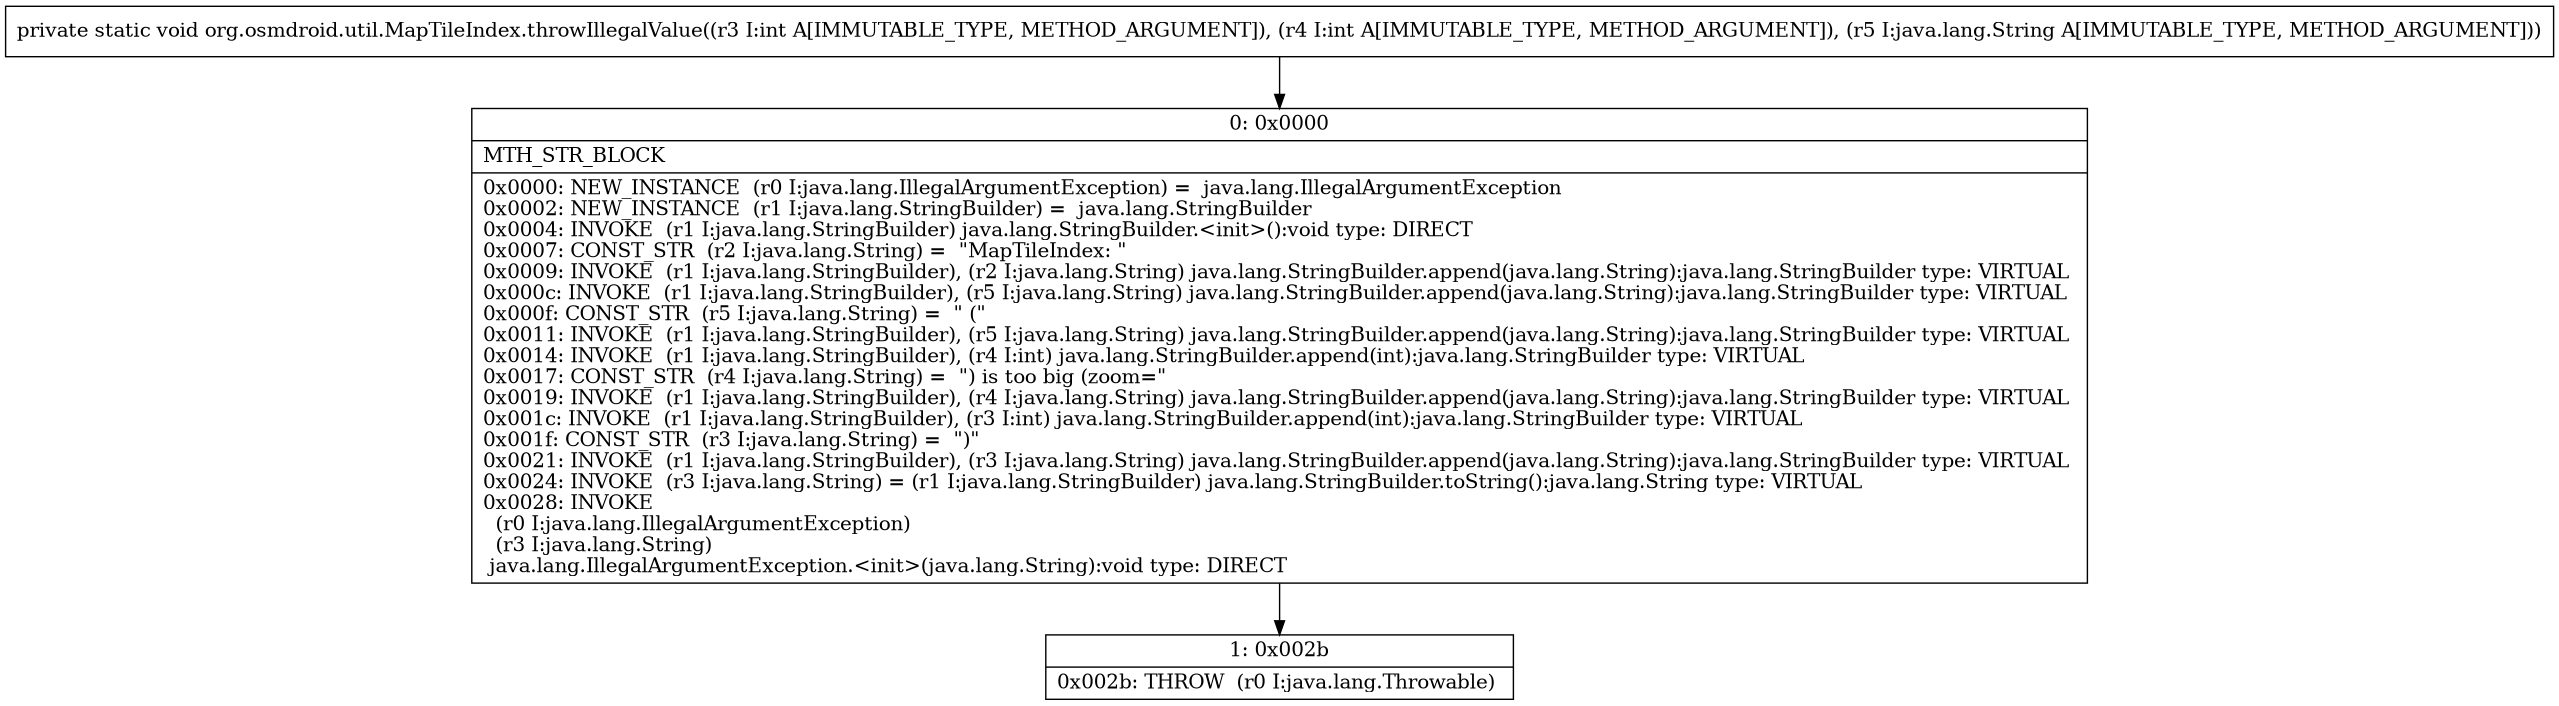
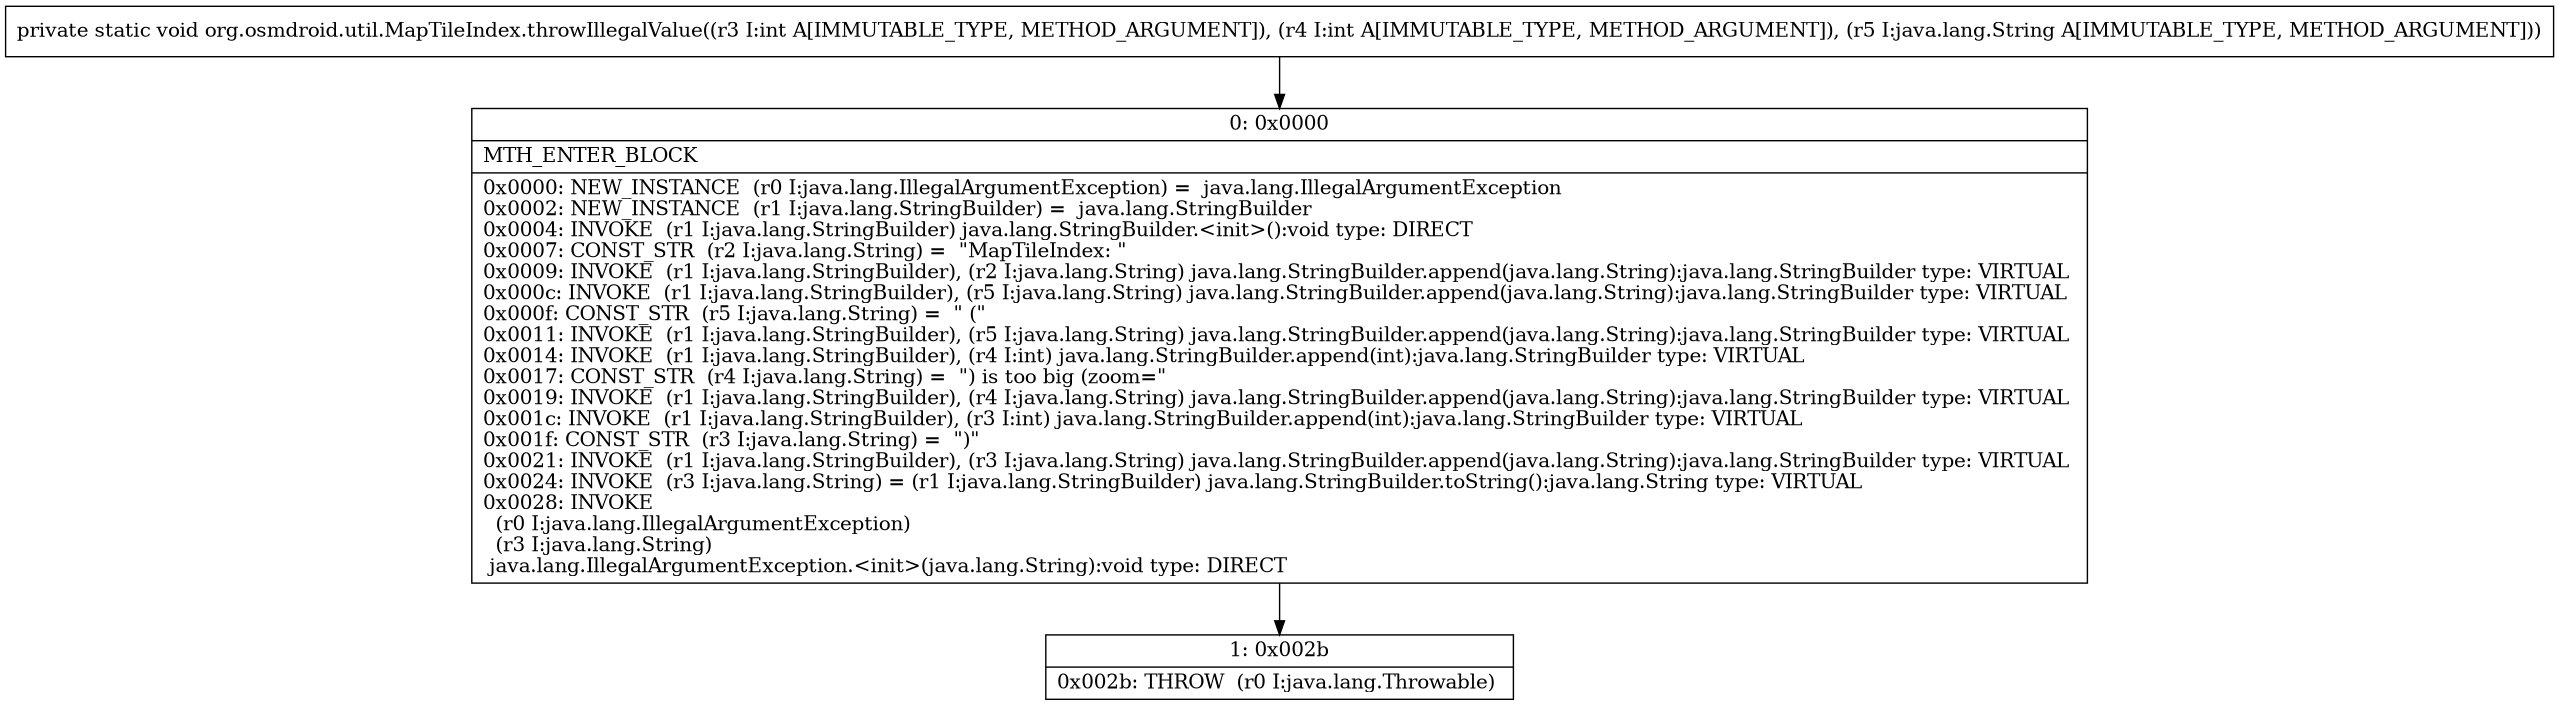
(574, 156) -> (591, 156)
